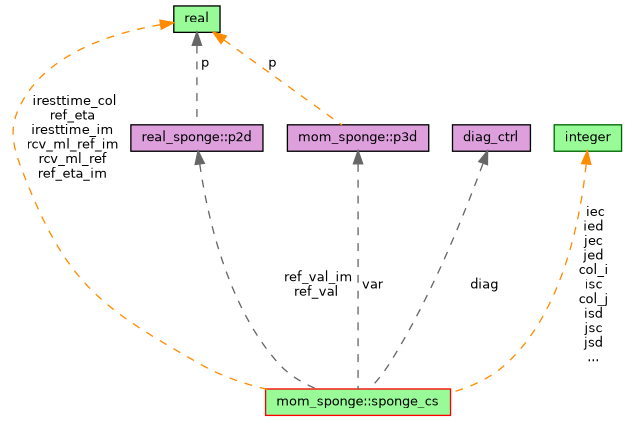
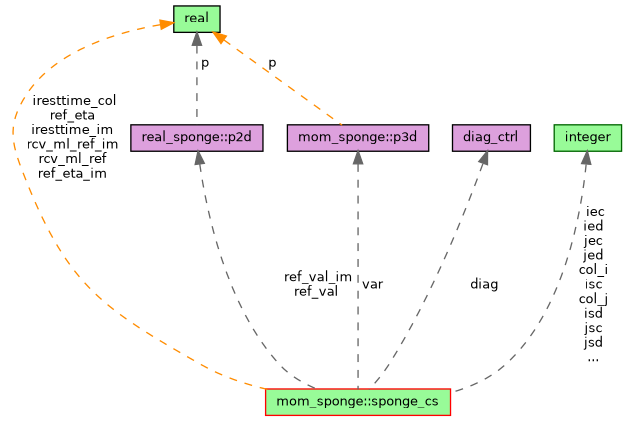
(551, 300) -> (551, 300)
